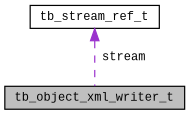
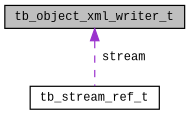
(95, 64) -> (95, 64)
